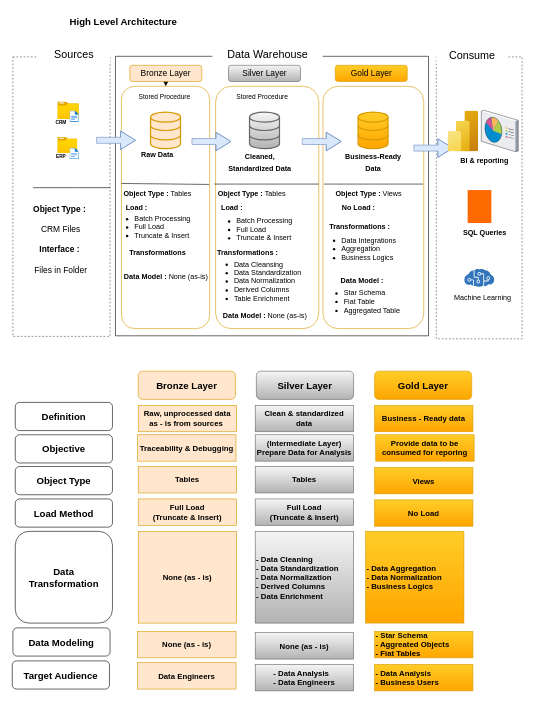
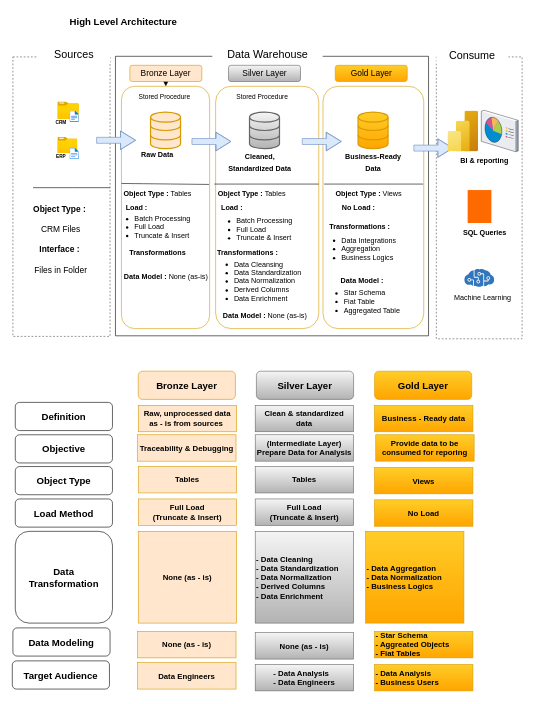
(248, 278) -> (248, 278)
